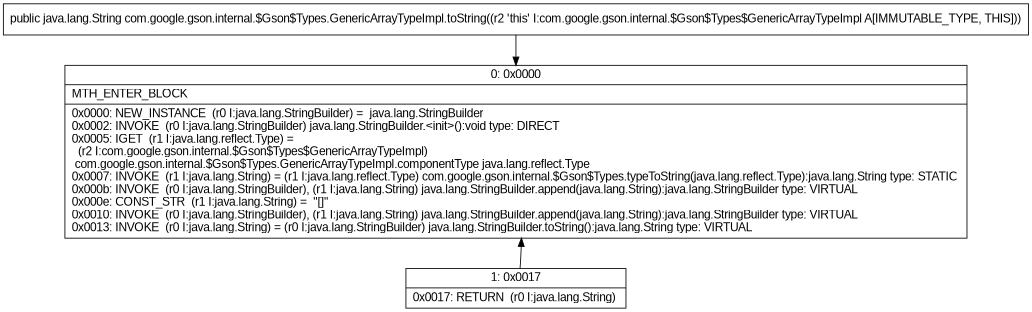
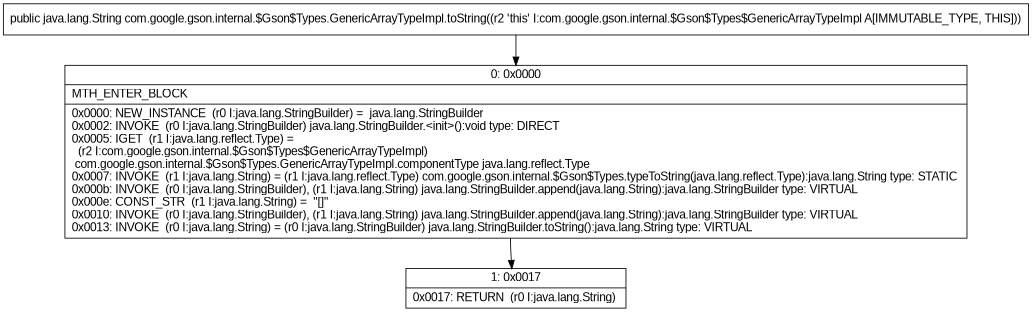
(521, 258) -> (511, 249)
